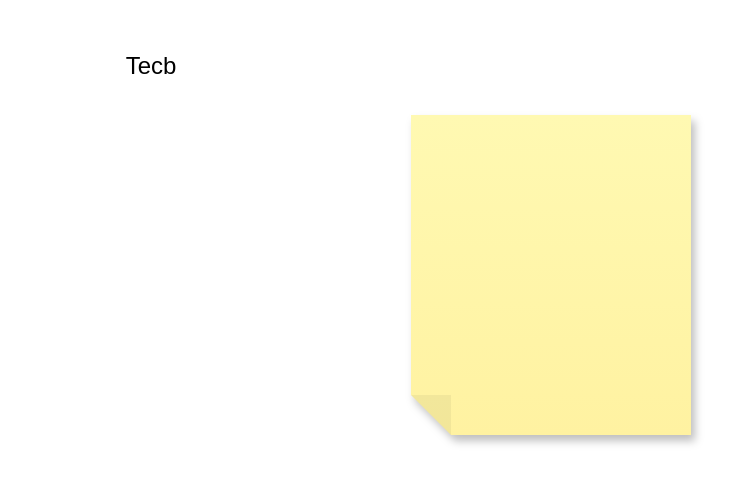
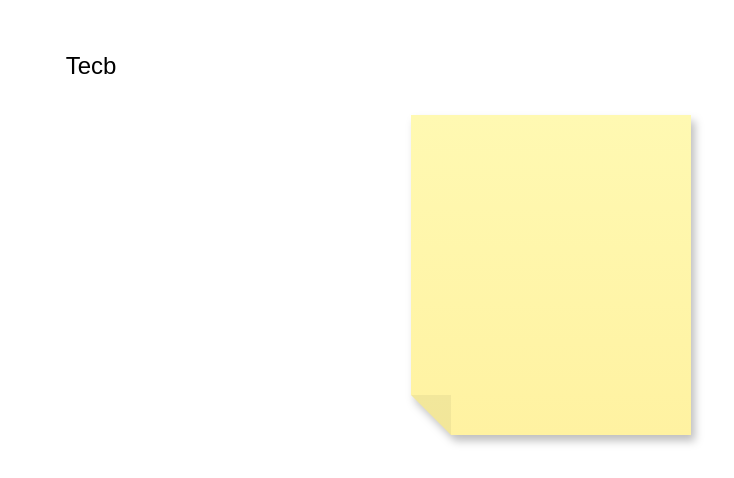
(151, 81) -> (91, 81)
